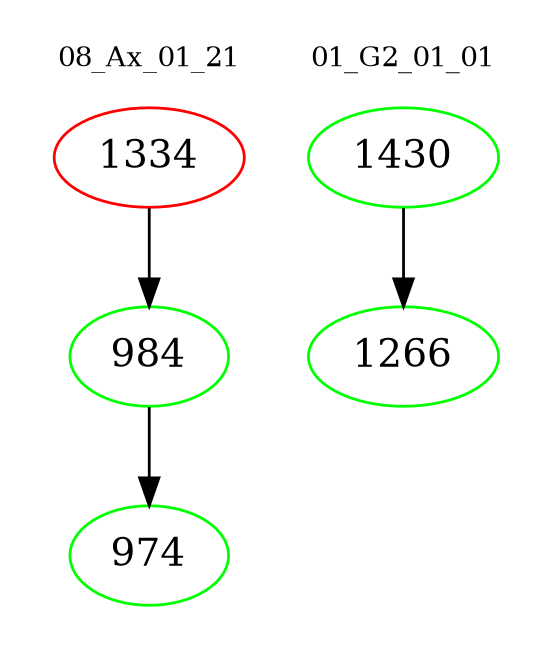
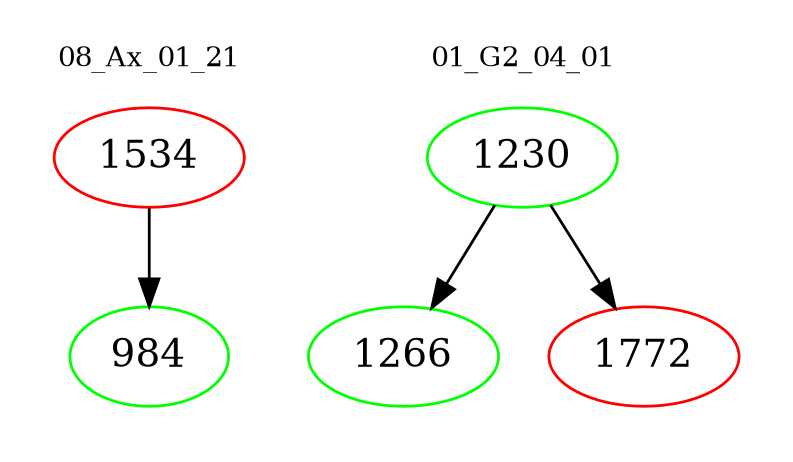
(404, 59) -> (524, 59)
(149, 158) -> (149, 158)
(404, 158) -> (522, 158)
none -> (644, 357)
(149, 556) -> none
